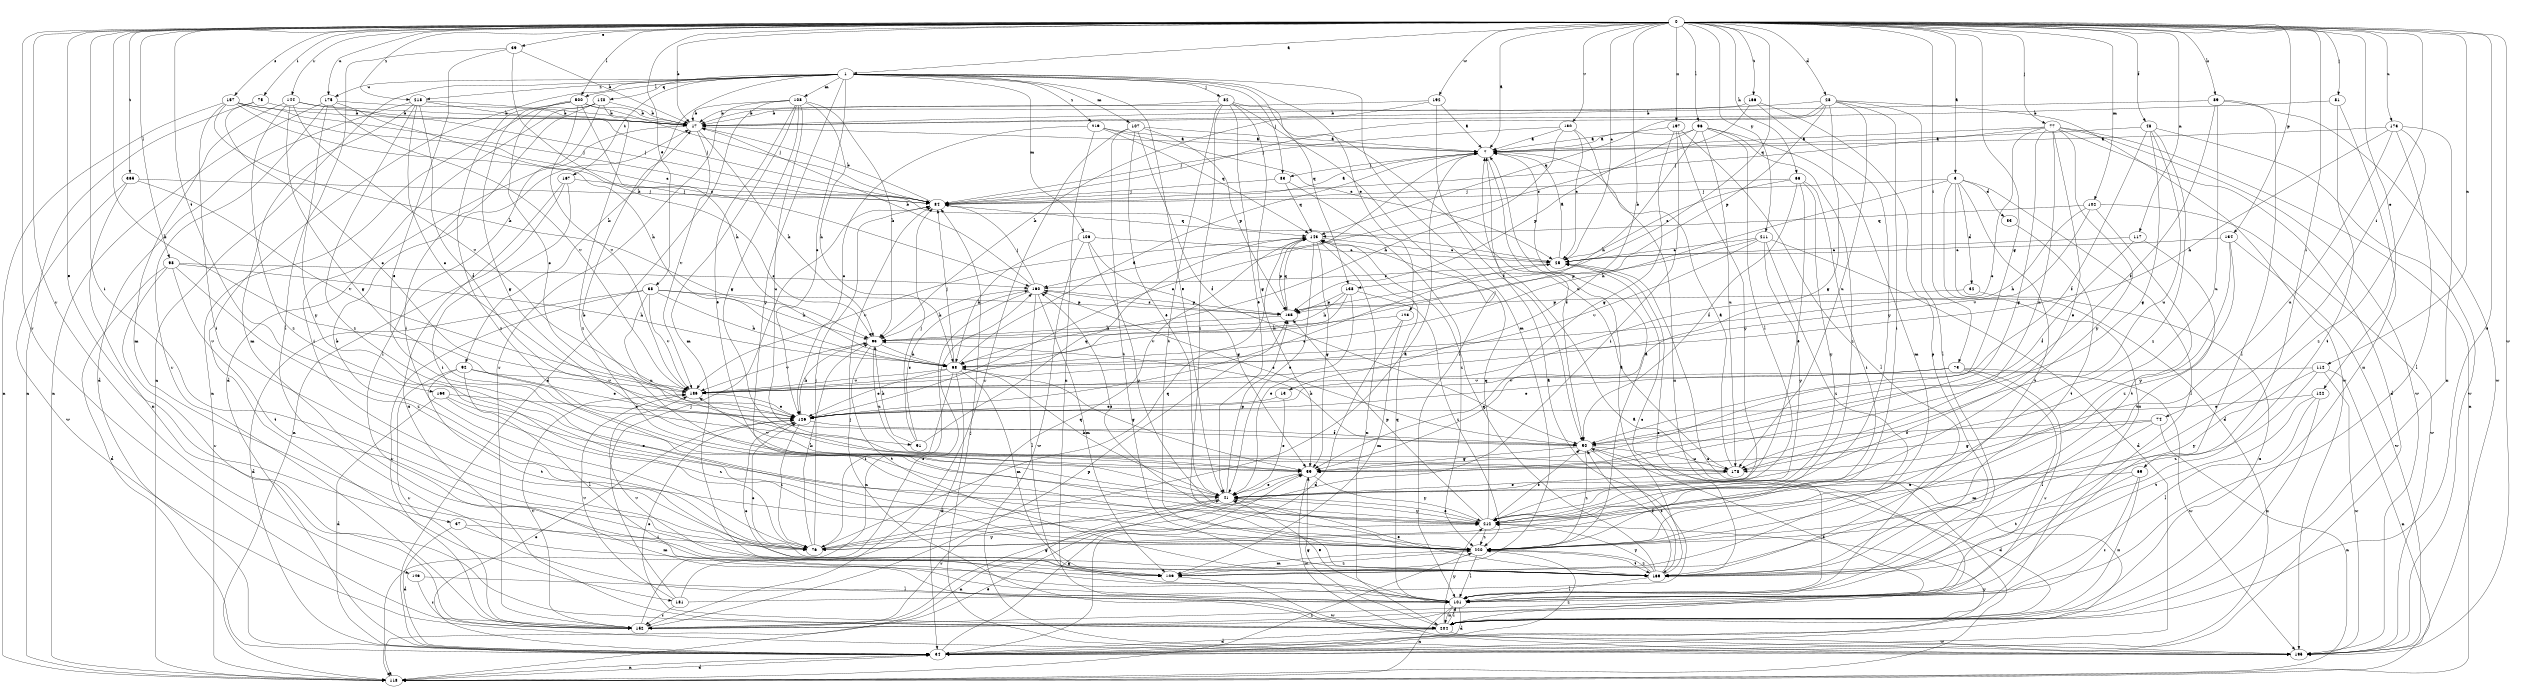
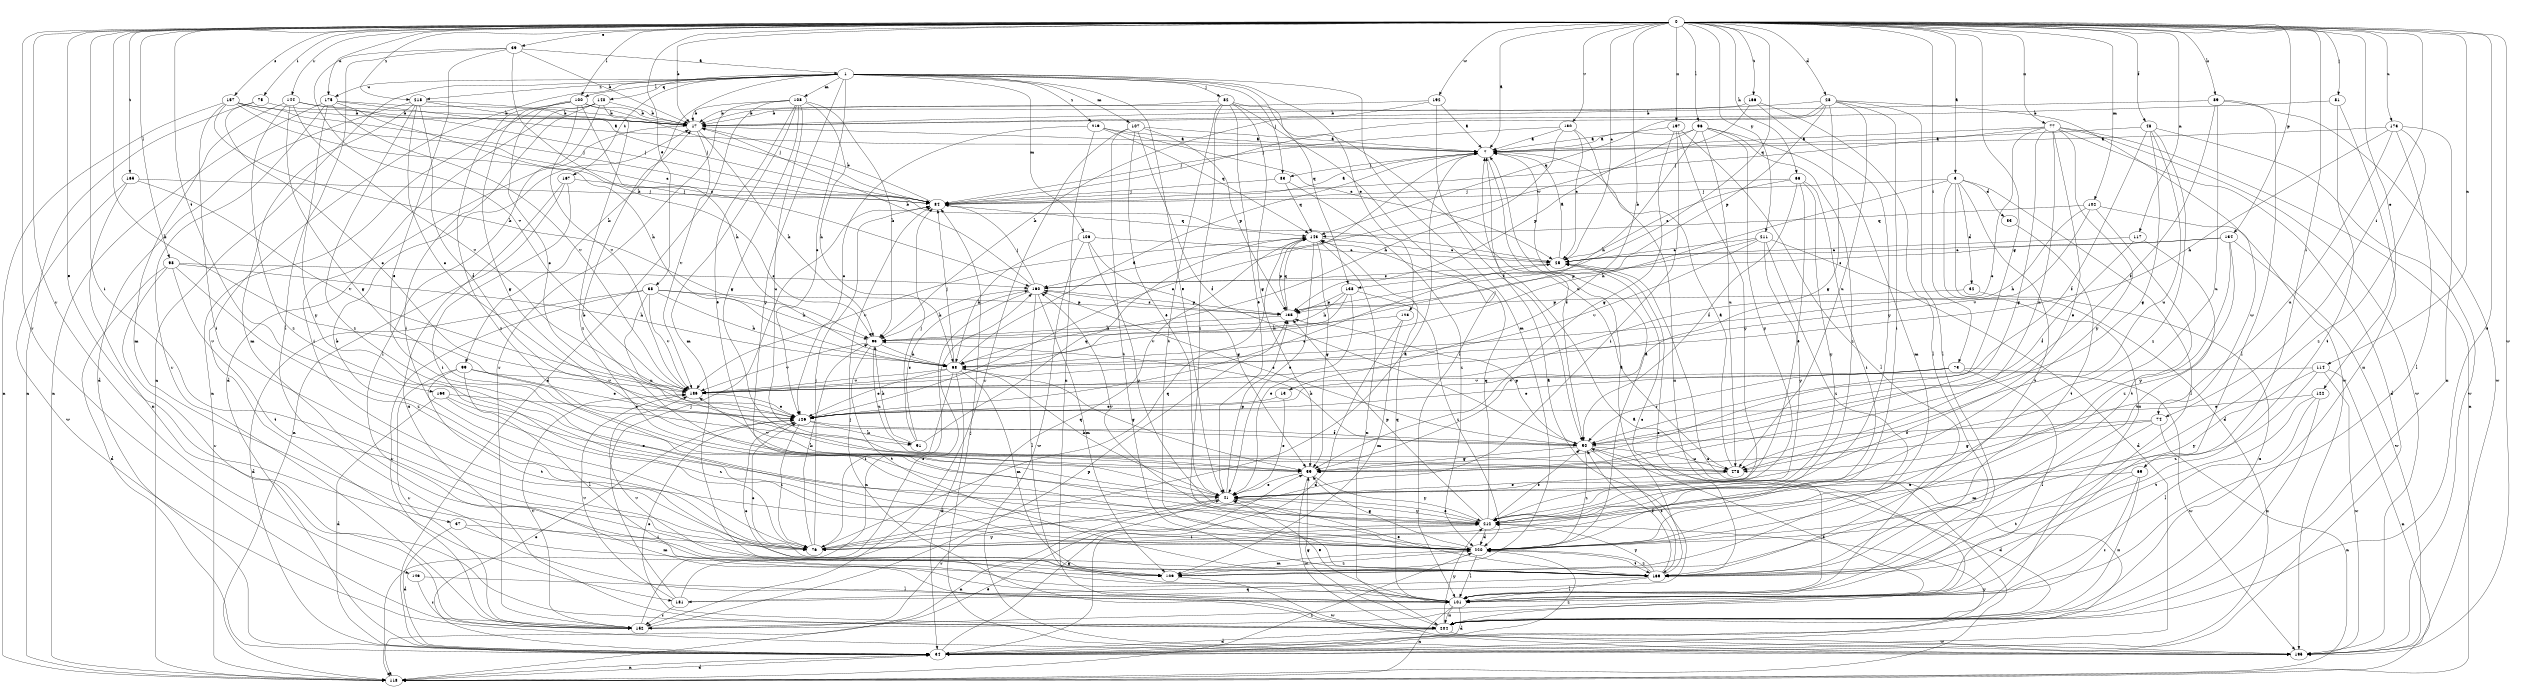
(1262, 45) -> (671, 60)
(2025, 74) -> (2025, 74)
(579, 100) -> (579, 100)
none -> (905, 144)
none -> (419, 173)
(131, 179) -> (131, 179)
(1539, 192) -> (1539, 192)
none -> (1576, 270)
(1765, 328) -> (1765, 328)
(1933, 354) -> (1933, 354)
none -> (1453, 357)
(2400, 357) -> (2255, 272)
(464, 368) -> (464, 368)
(813, 368) -> (859, 432)
(2321, 368) -> (2321, 368)
(1112, 407) -> (1112, 407)
(1482, 407) -> (1170, 589)
(1736, 472) -> (1736, 472)
none -> (1152, 537)
(1485, 537) -> (1485, 537)
(946, 588) -> (1409, 529)
(1423, 613) -> (1764, 383)
(1451, 617) -> none
